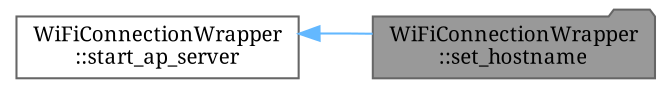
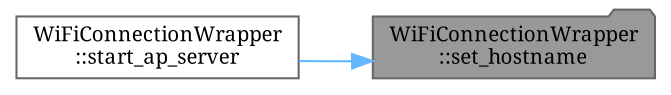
(346, 33) -> (325, 61)
